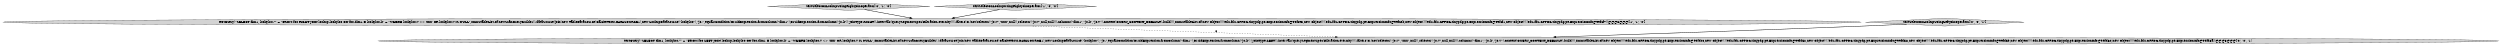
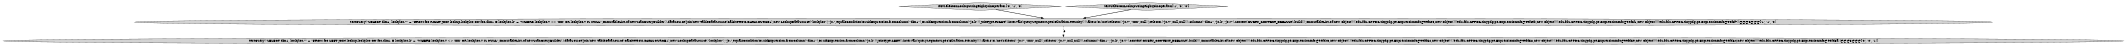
(1945, 22) -> none
